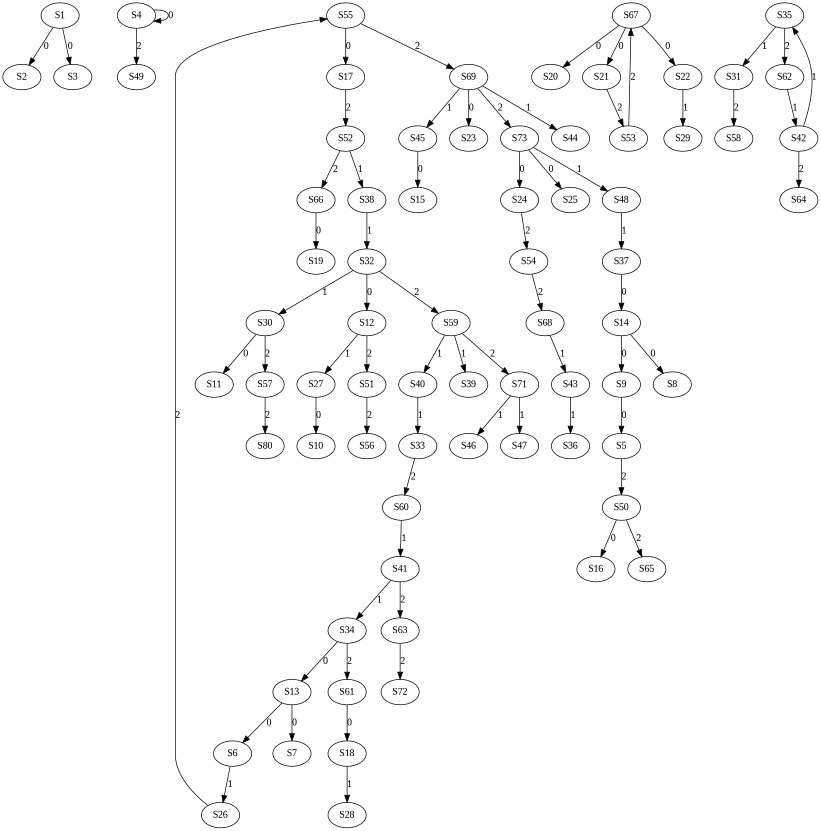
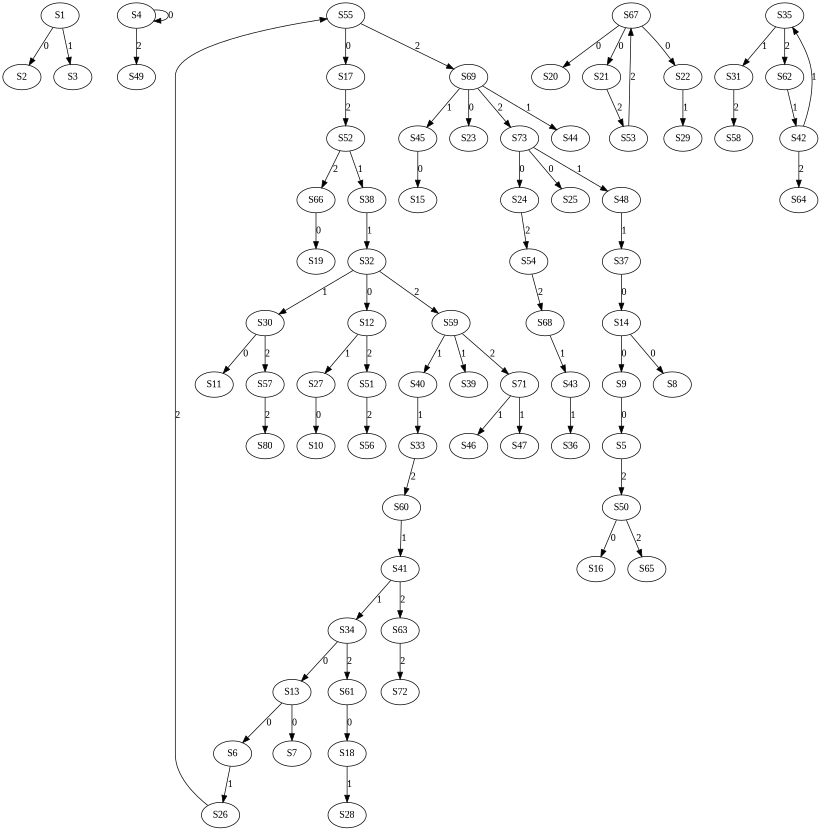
(70, 46) -> (70, 46)
